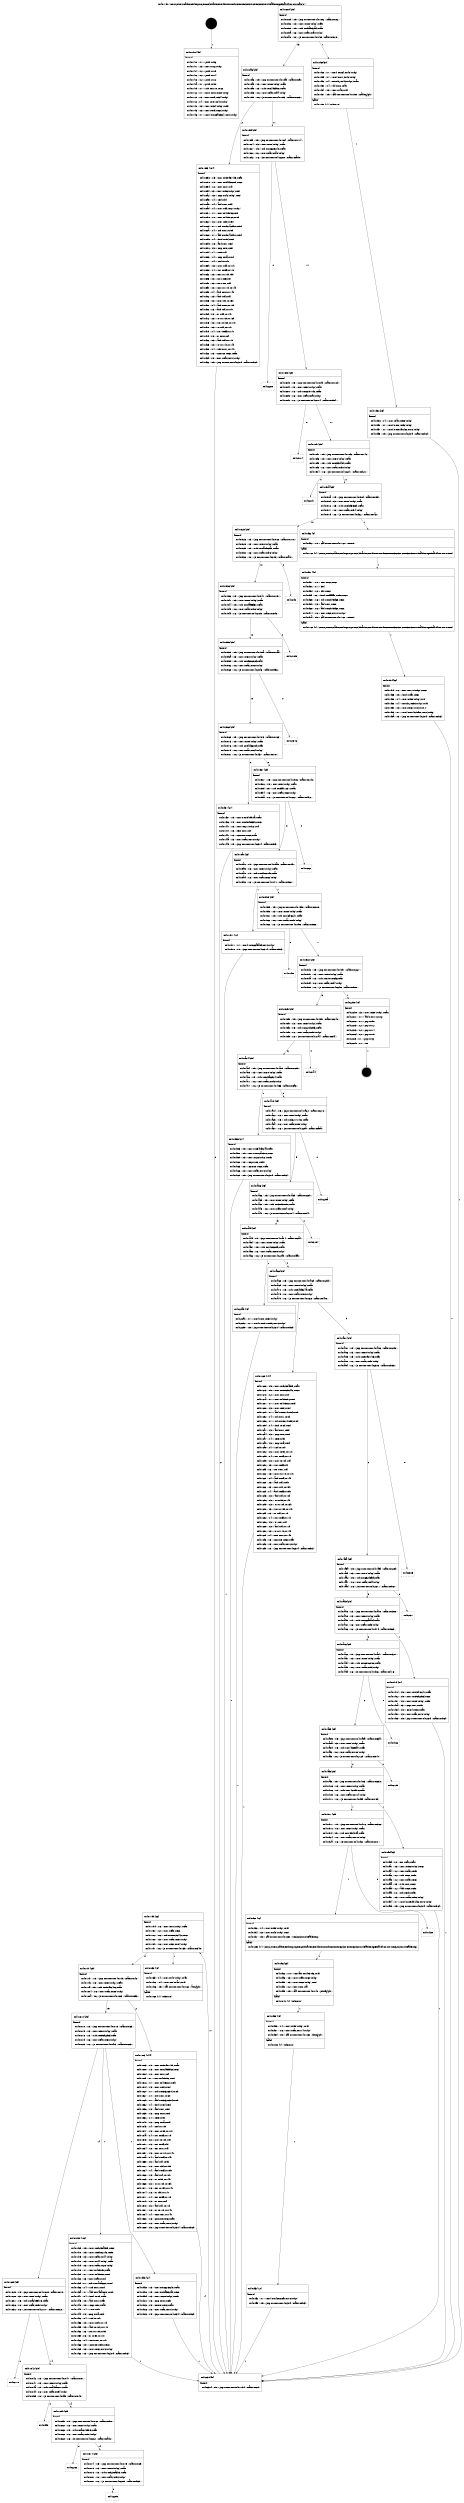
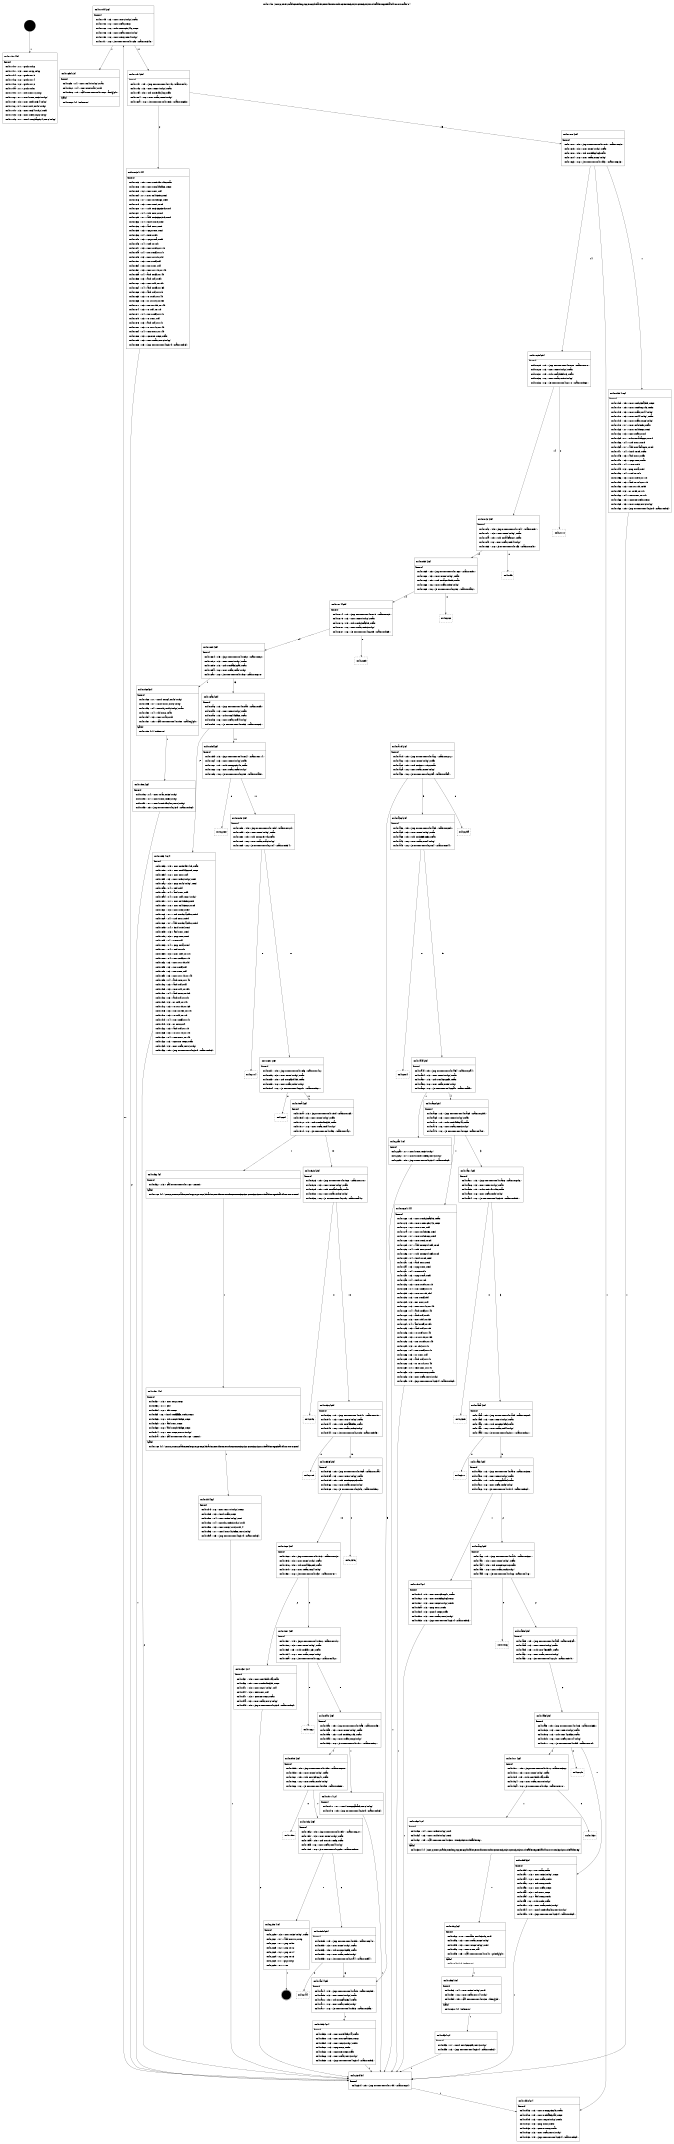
none -> (298, 639)
(282, 1093) -> (386, 1379)
(386, 1769) -> (574, 1757)
(188, 2349) -> (463, 2100)
